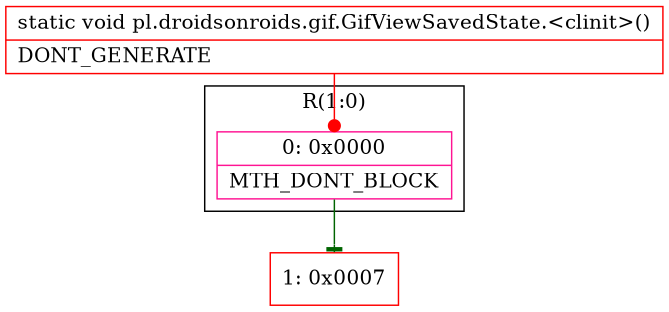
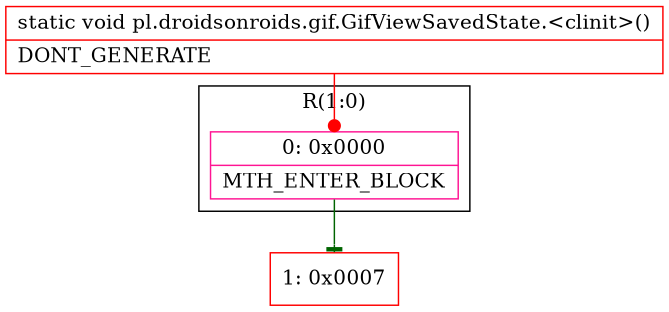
(334, 181) -> (334, 181)
